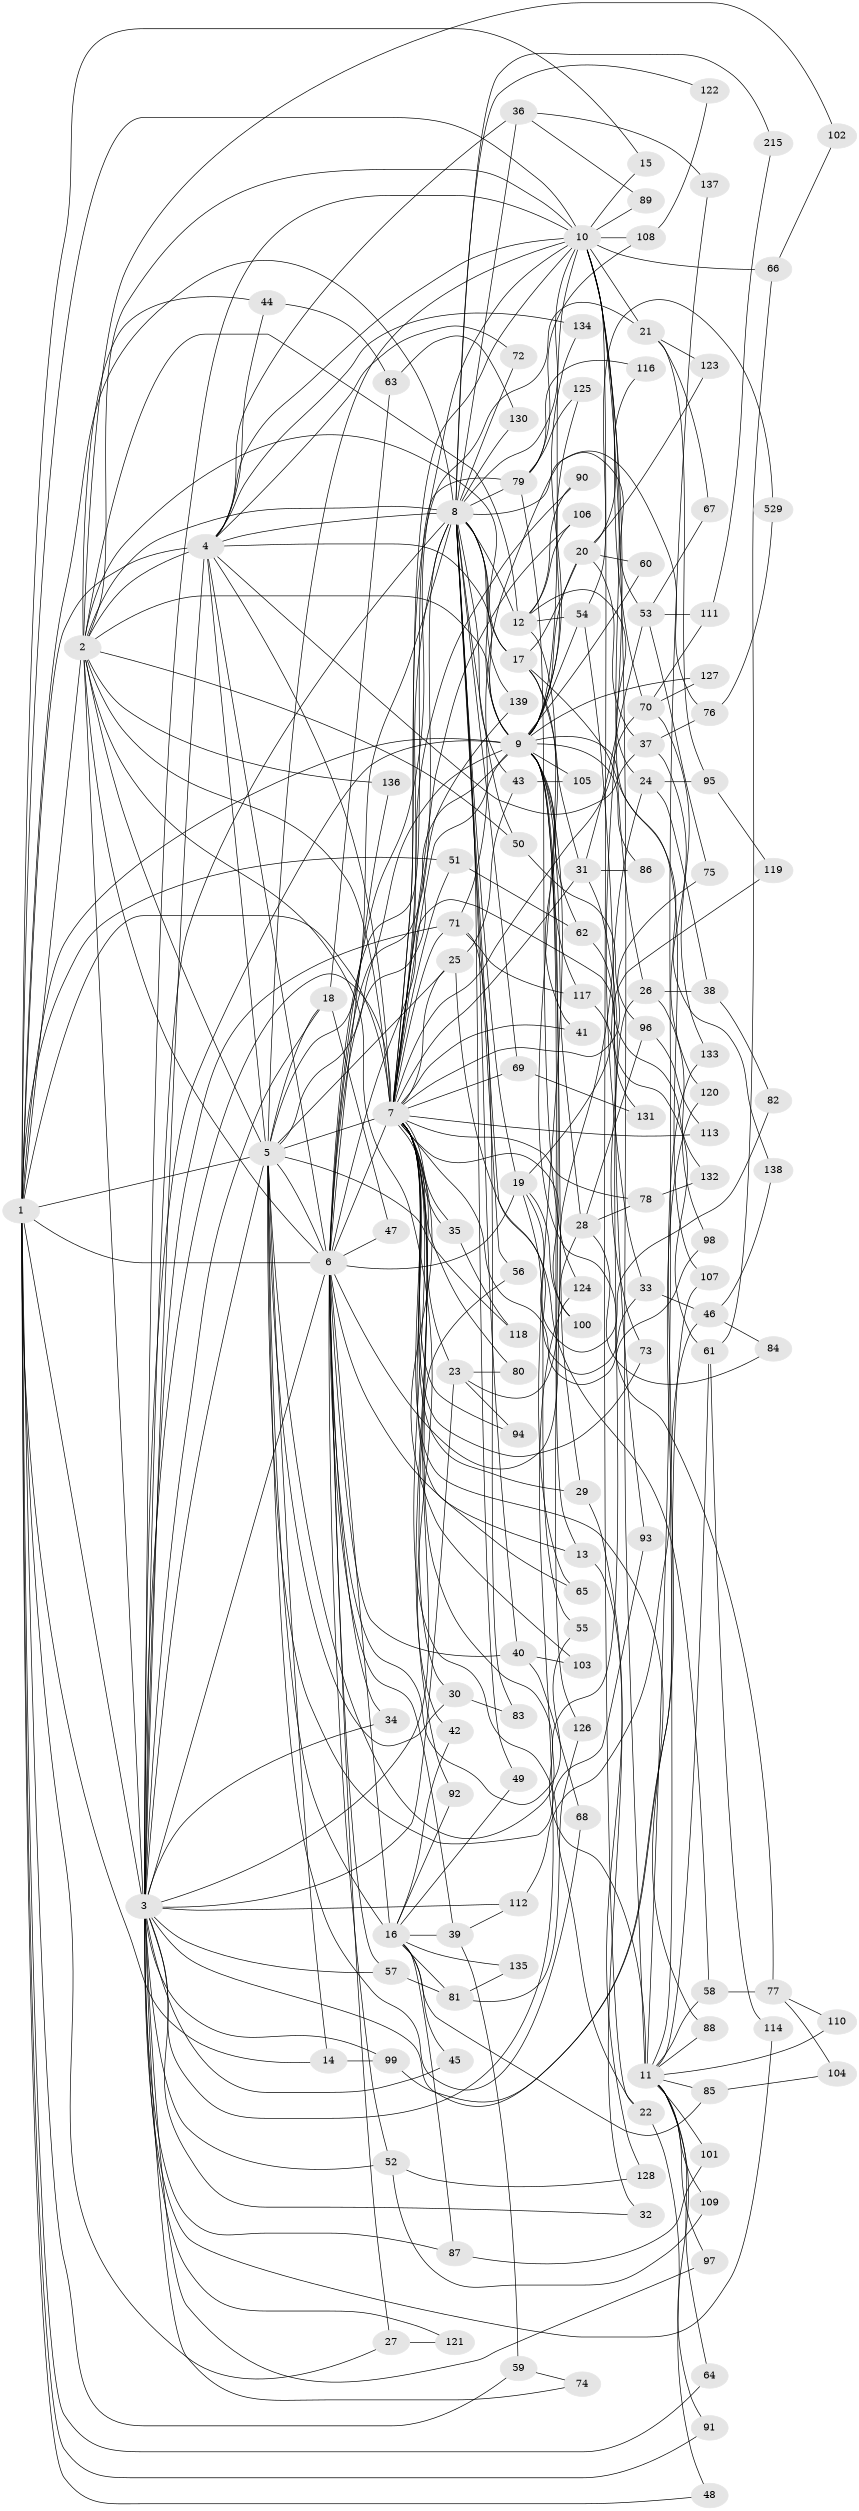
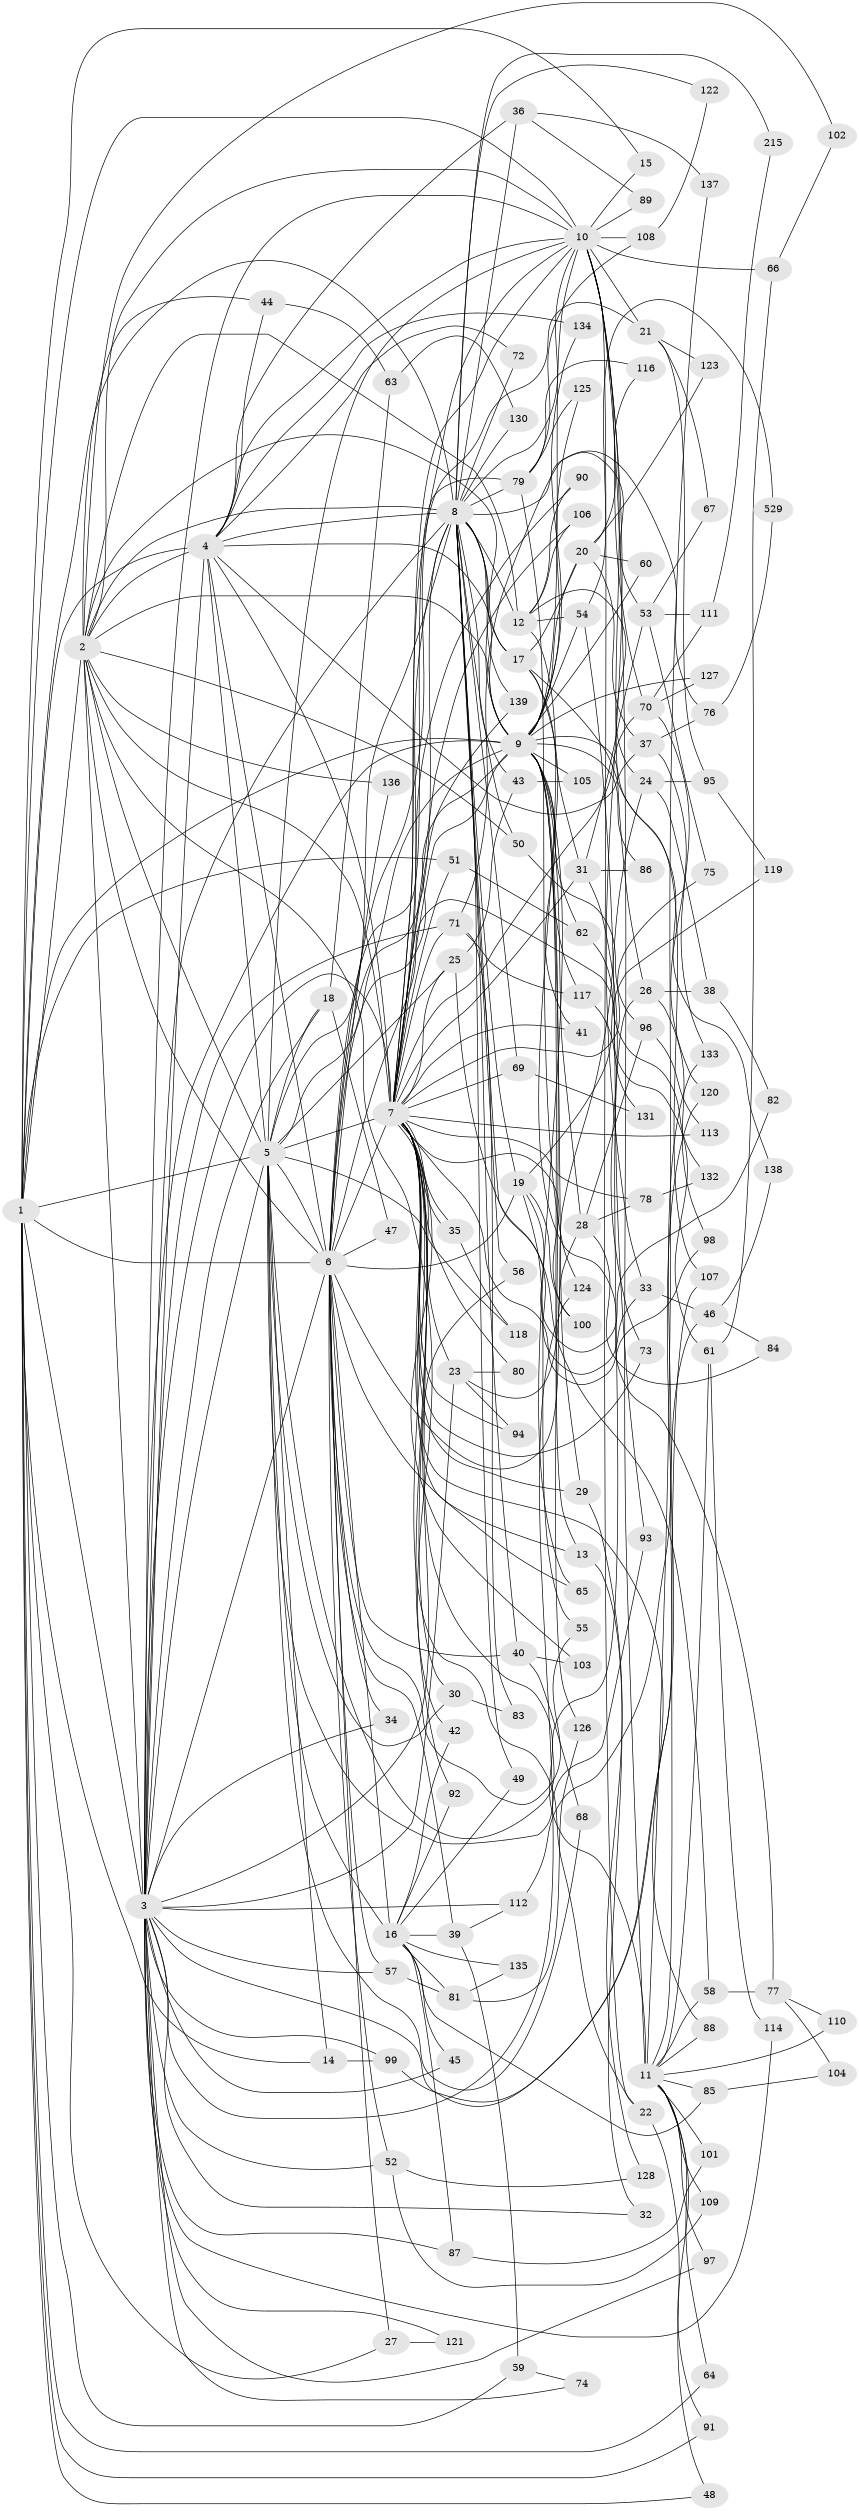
(168, 916) -> none
